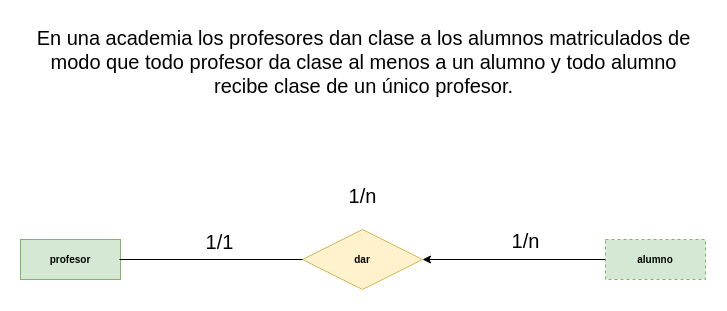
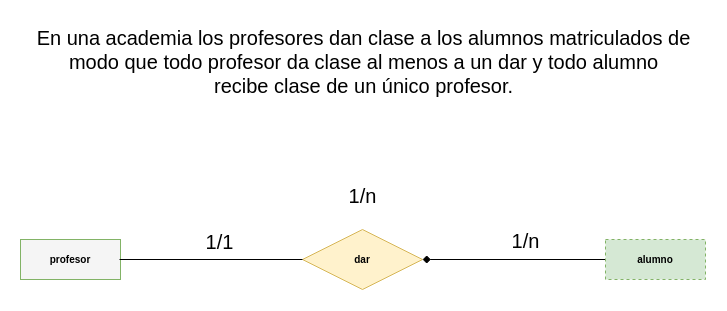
(364, 62) -> (364, 62)
(71, 260) -> (71, 260)
(431, 260) -> (431, 260)
